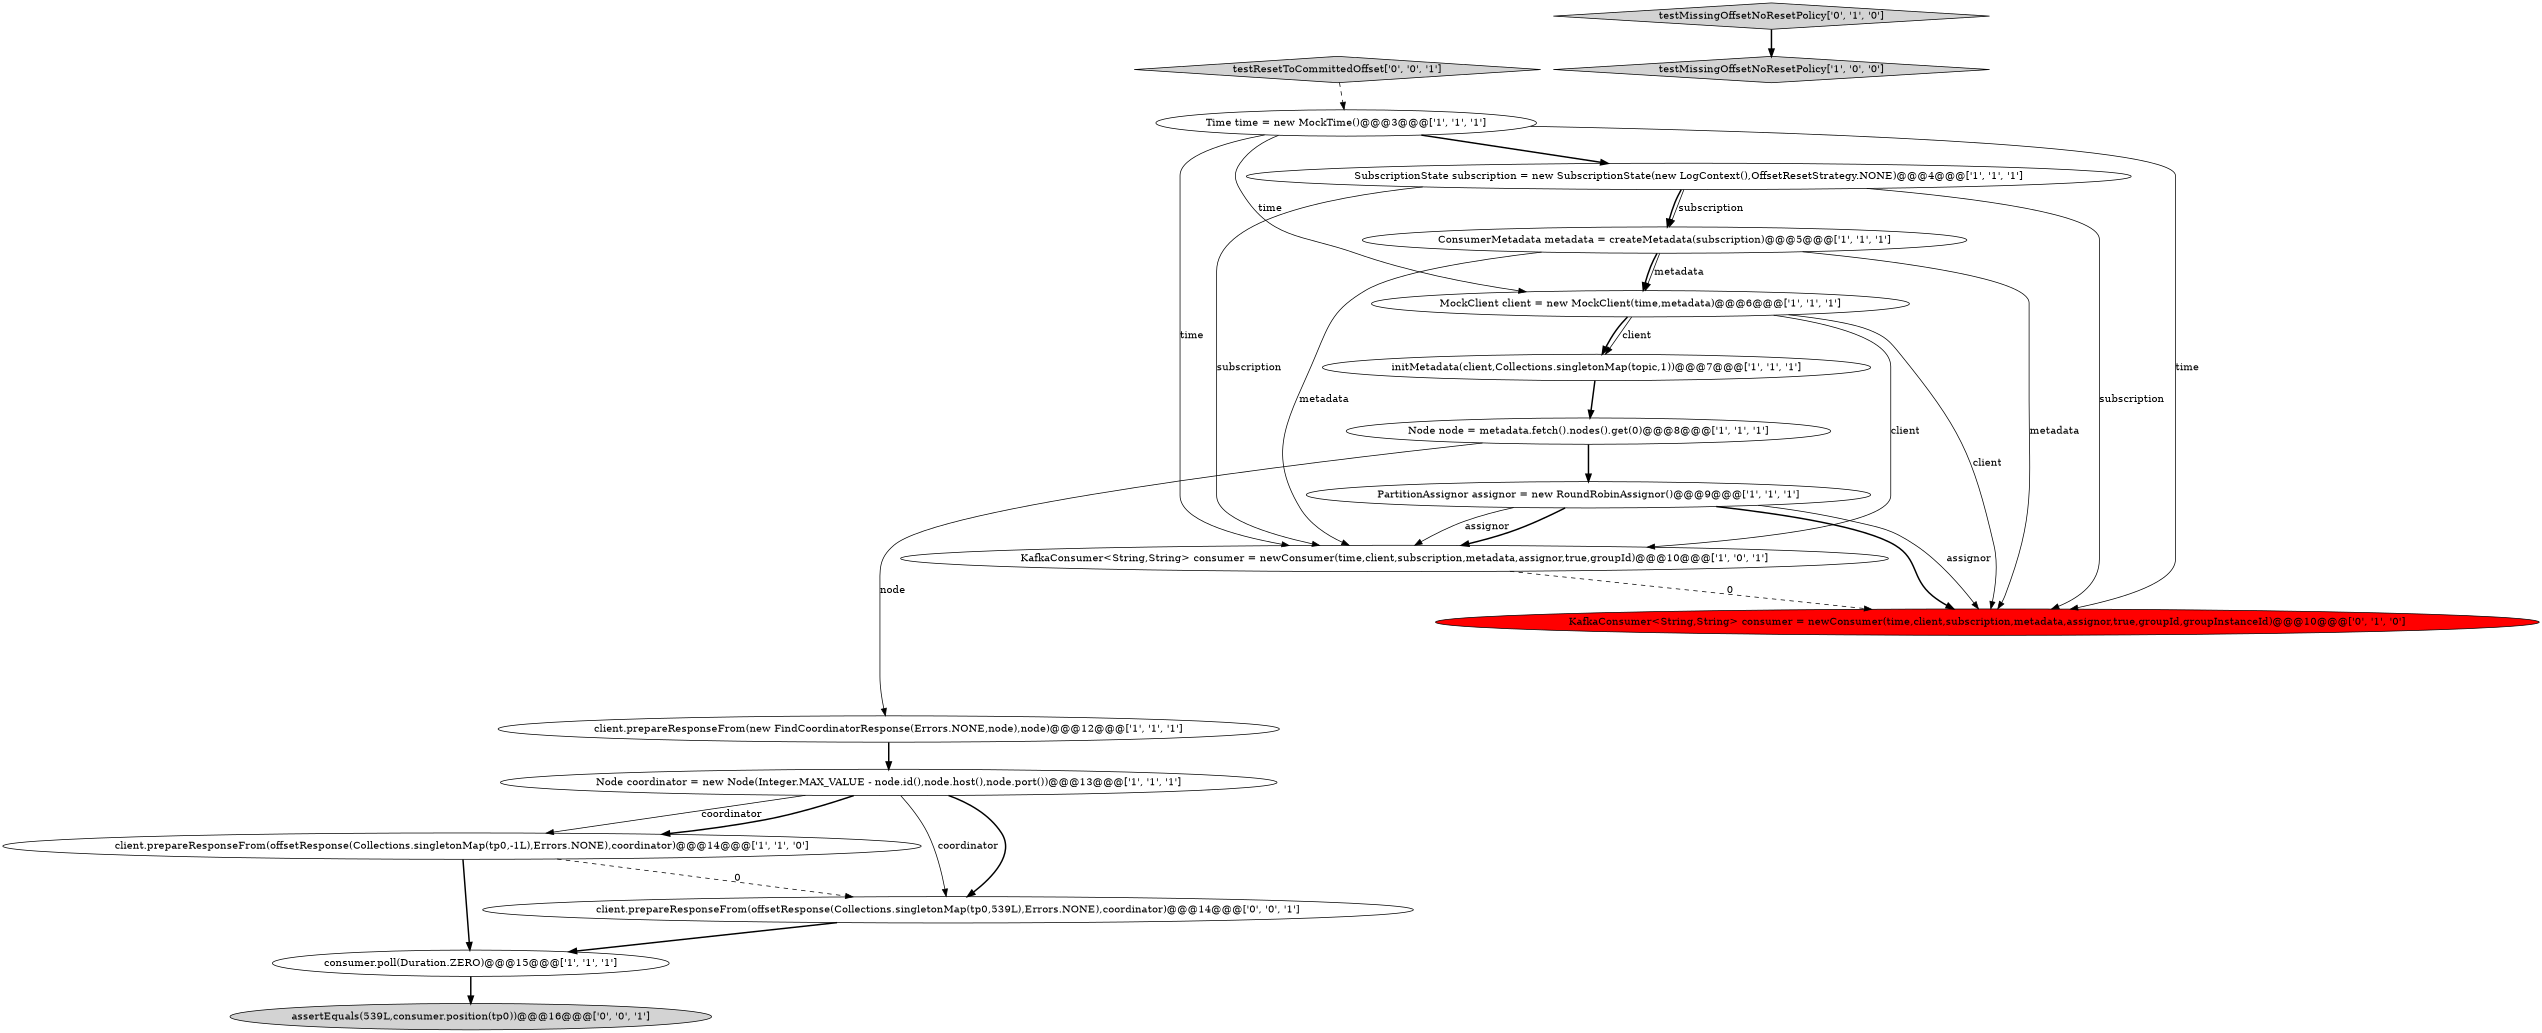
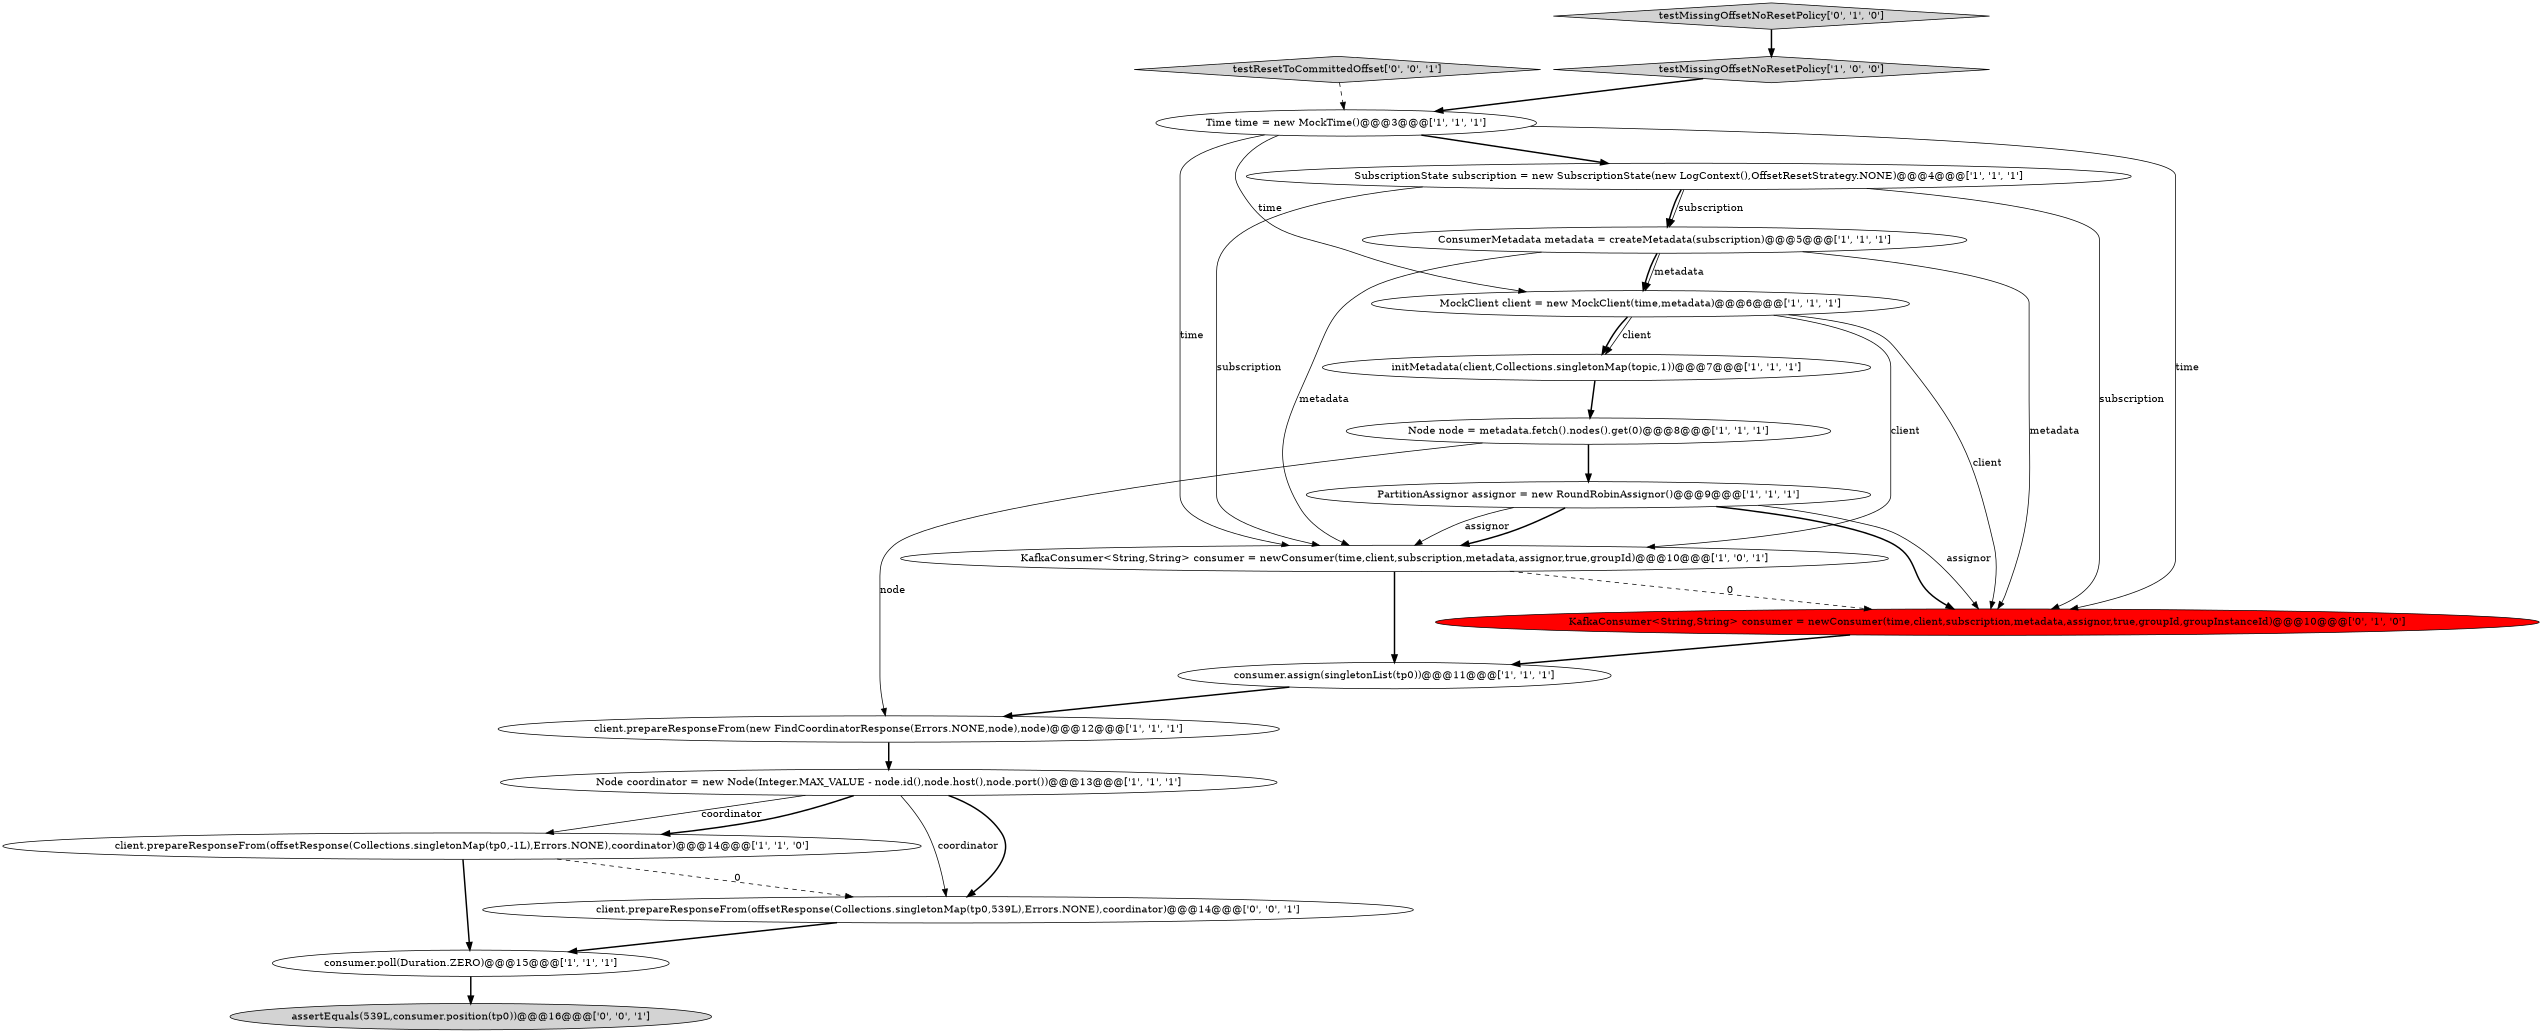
none -> (1573, 95)
none -> (1395, 676)
